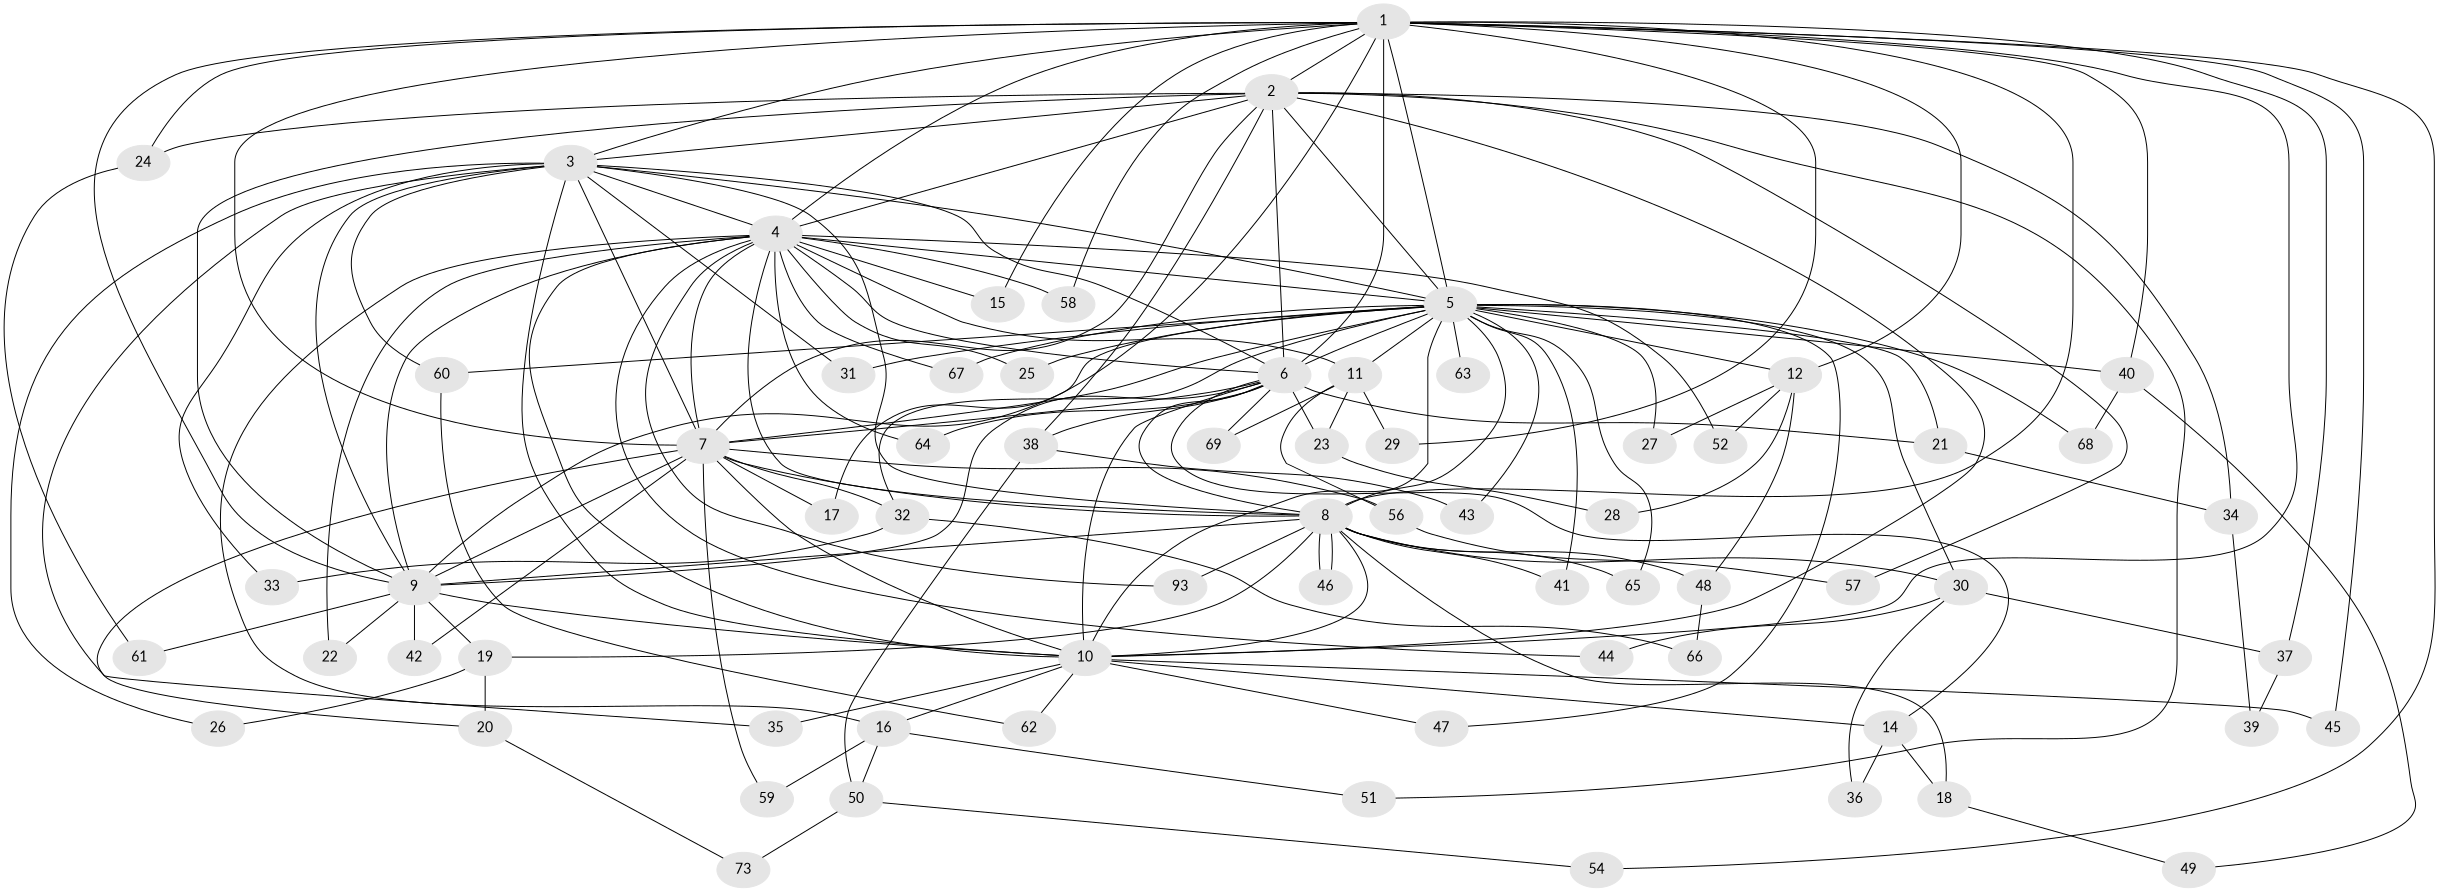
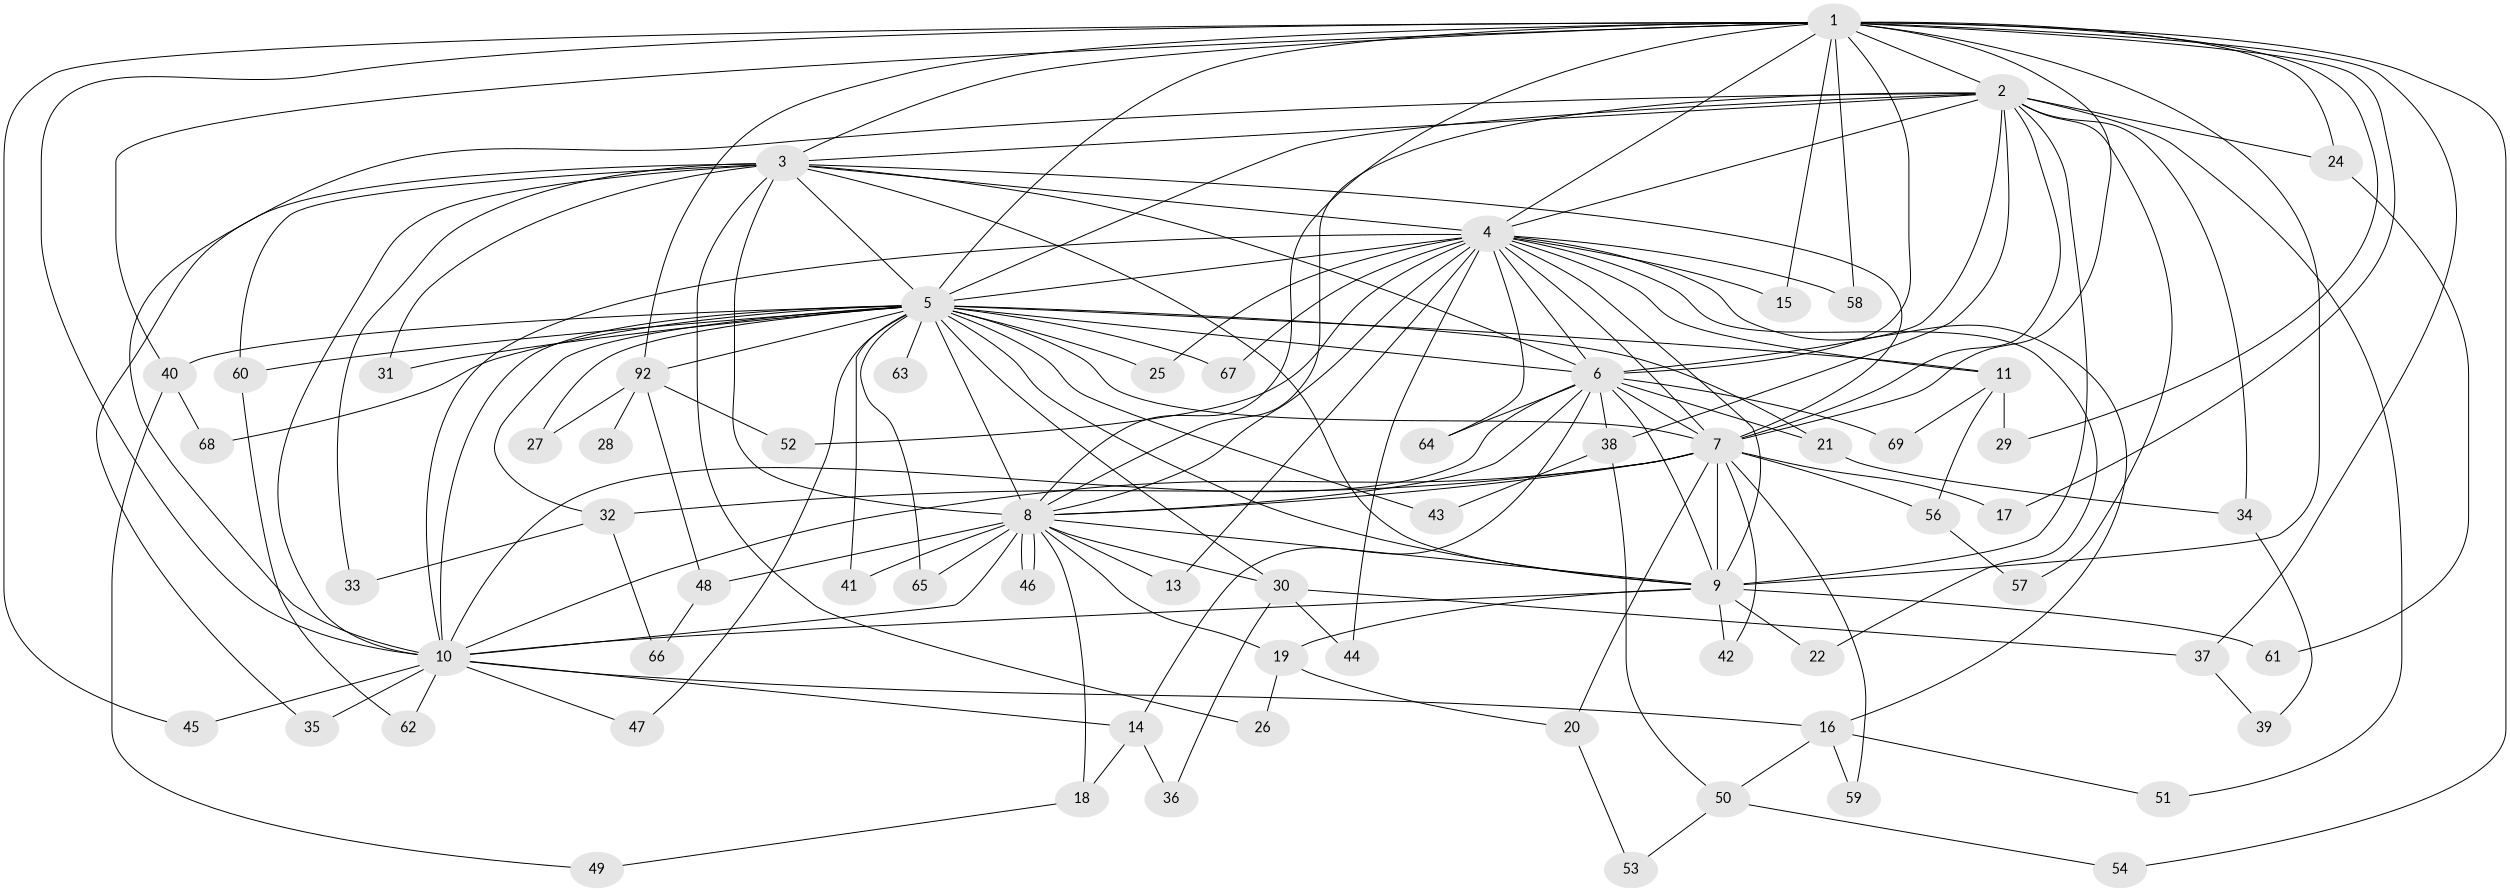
none -> (1411, 151)
(1795, 375) -> (643, 375)
(1322, 446) -> none
(1180, 587) -> (1173, 587)
(743, 870) -> (1631, 870)
